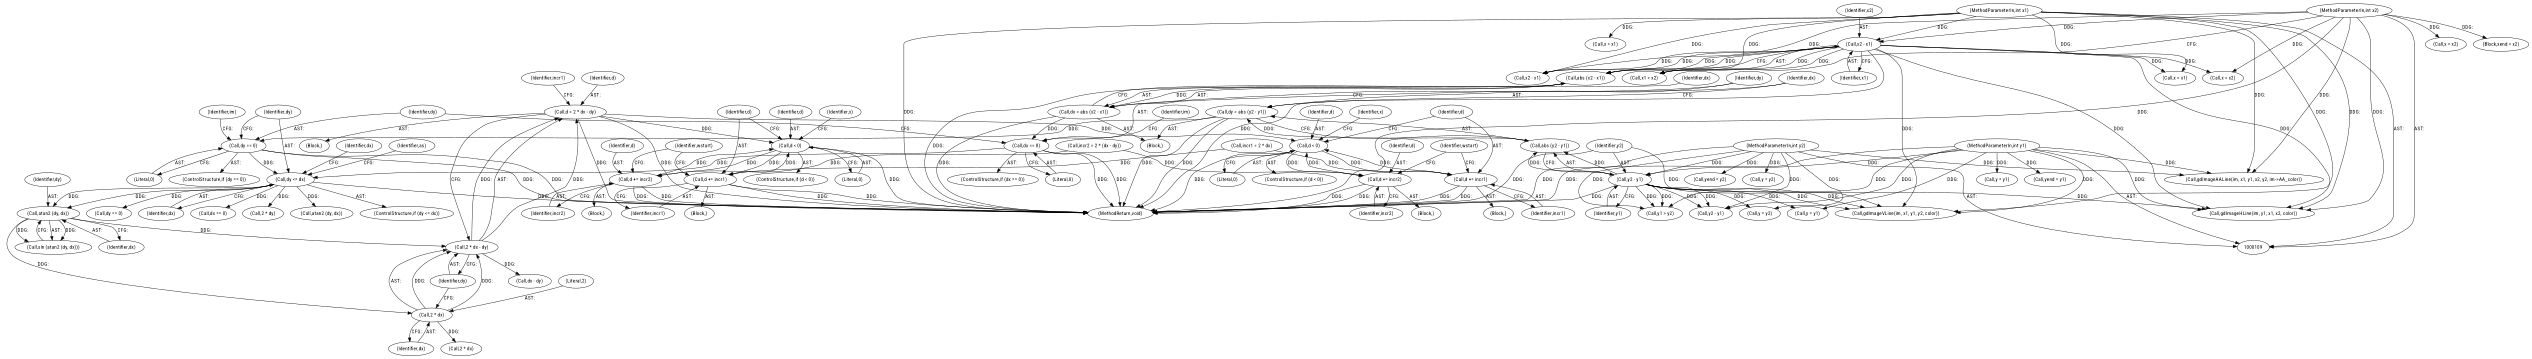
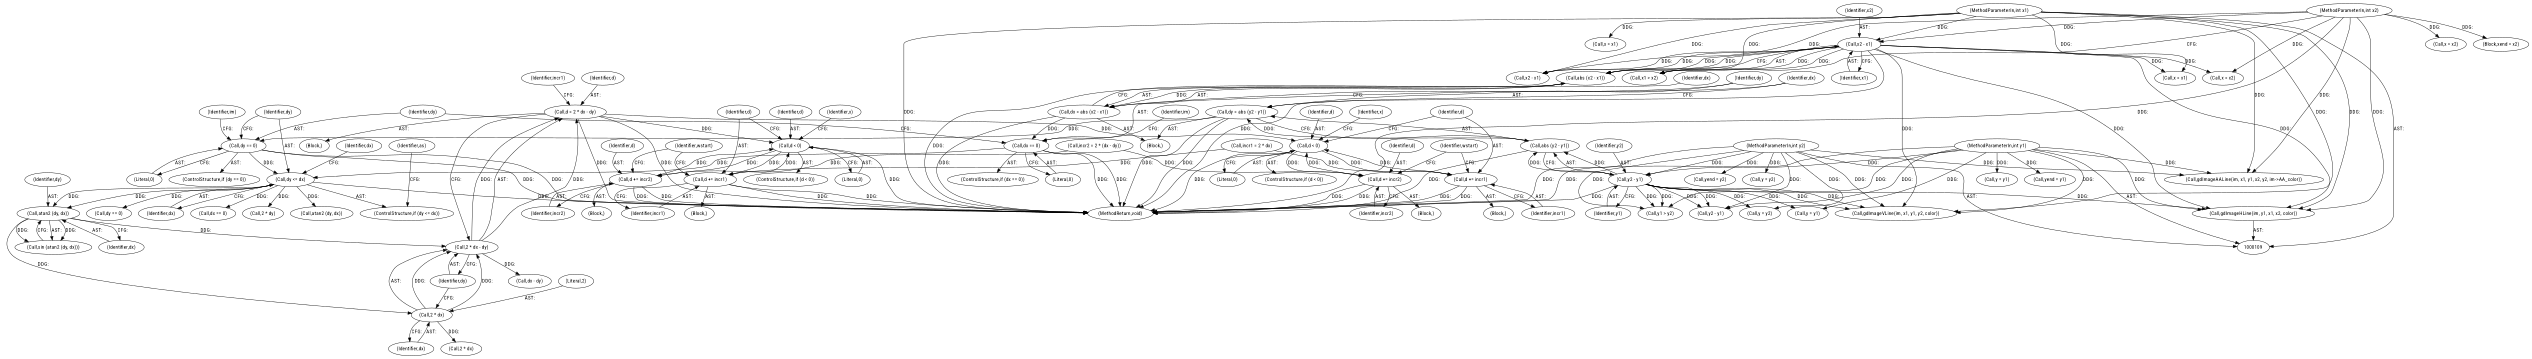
(354, 163) -> (410, 178)
(2414, 182) -> (2253, 228)
(1743, 193) -> (1842, 173)
(1383, 205) -> (1395, 195)
